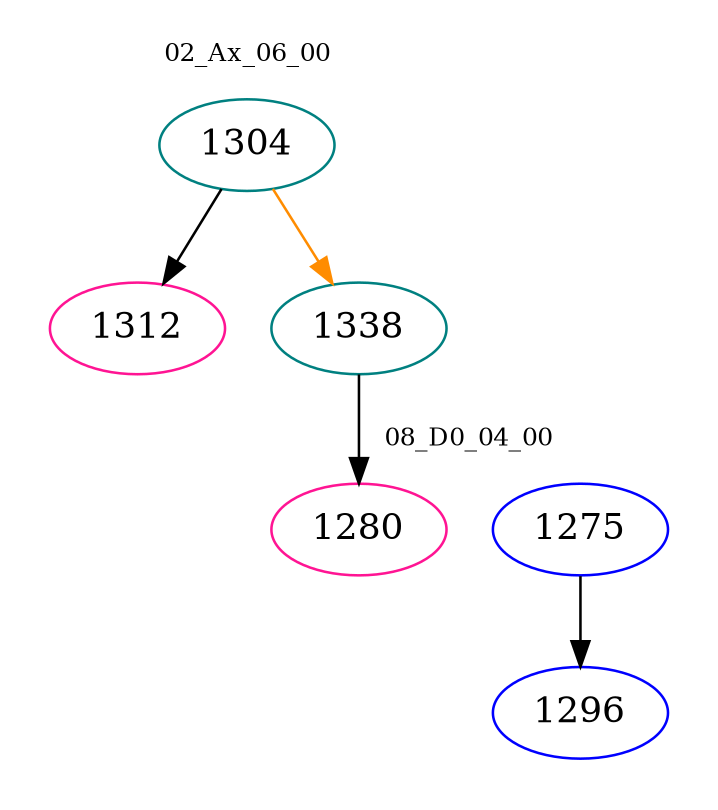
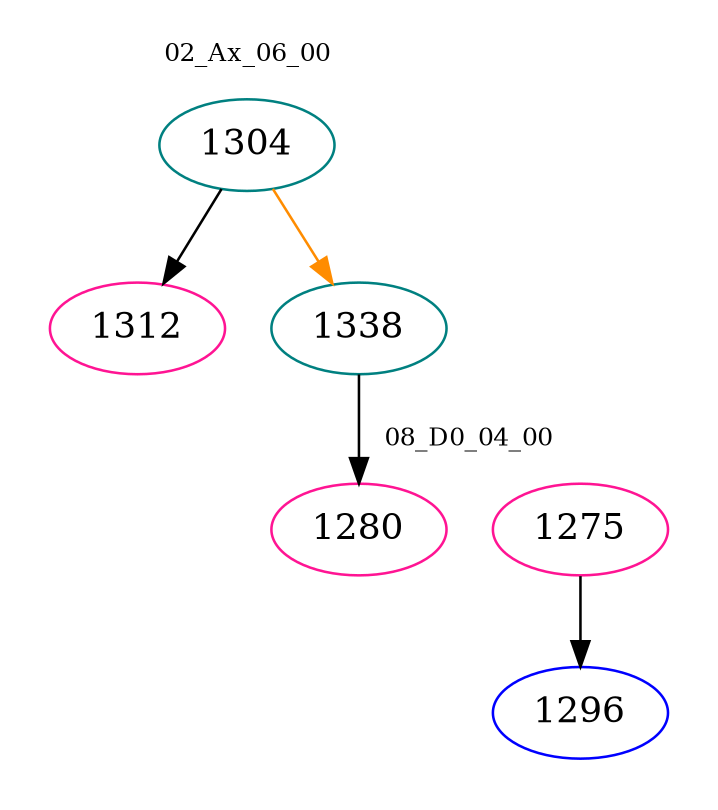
(580, 530) -> (580, 530)
